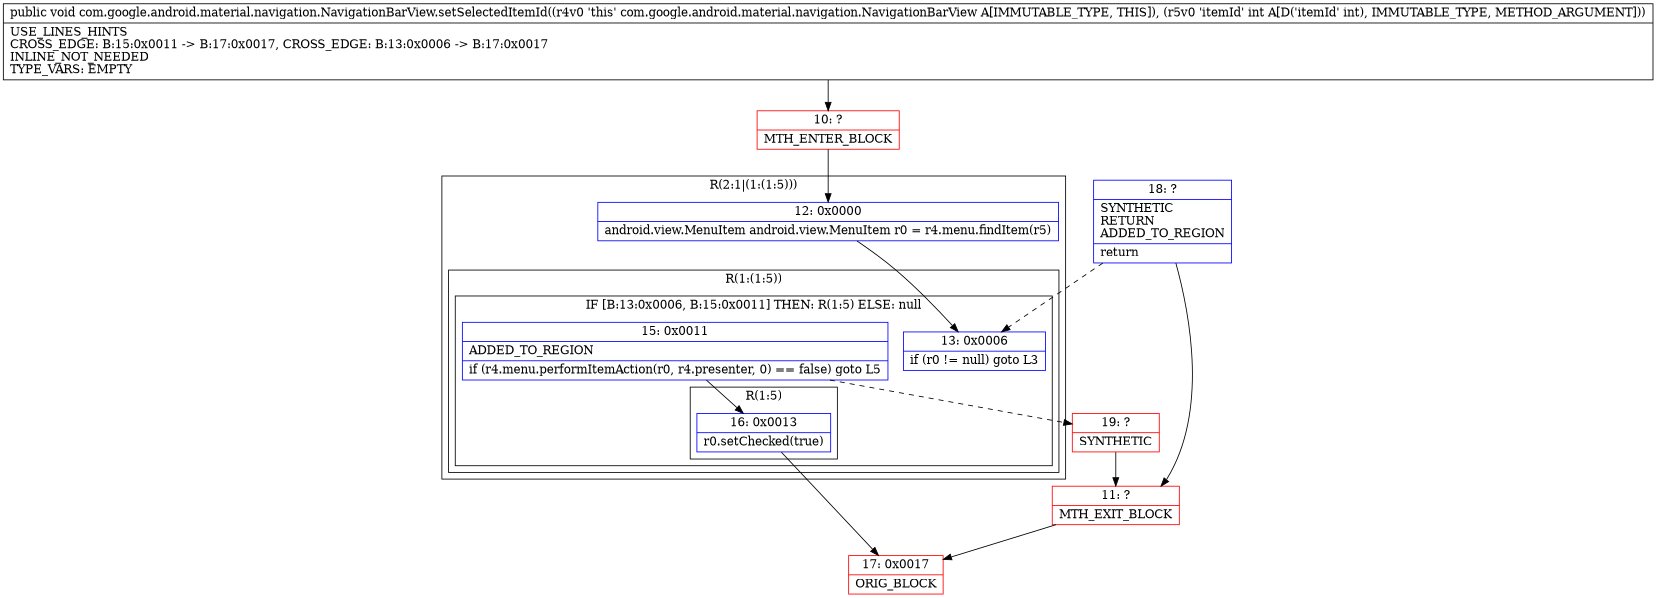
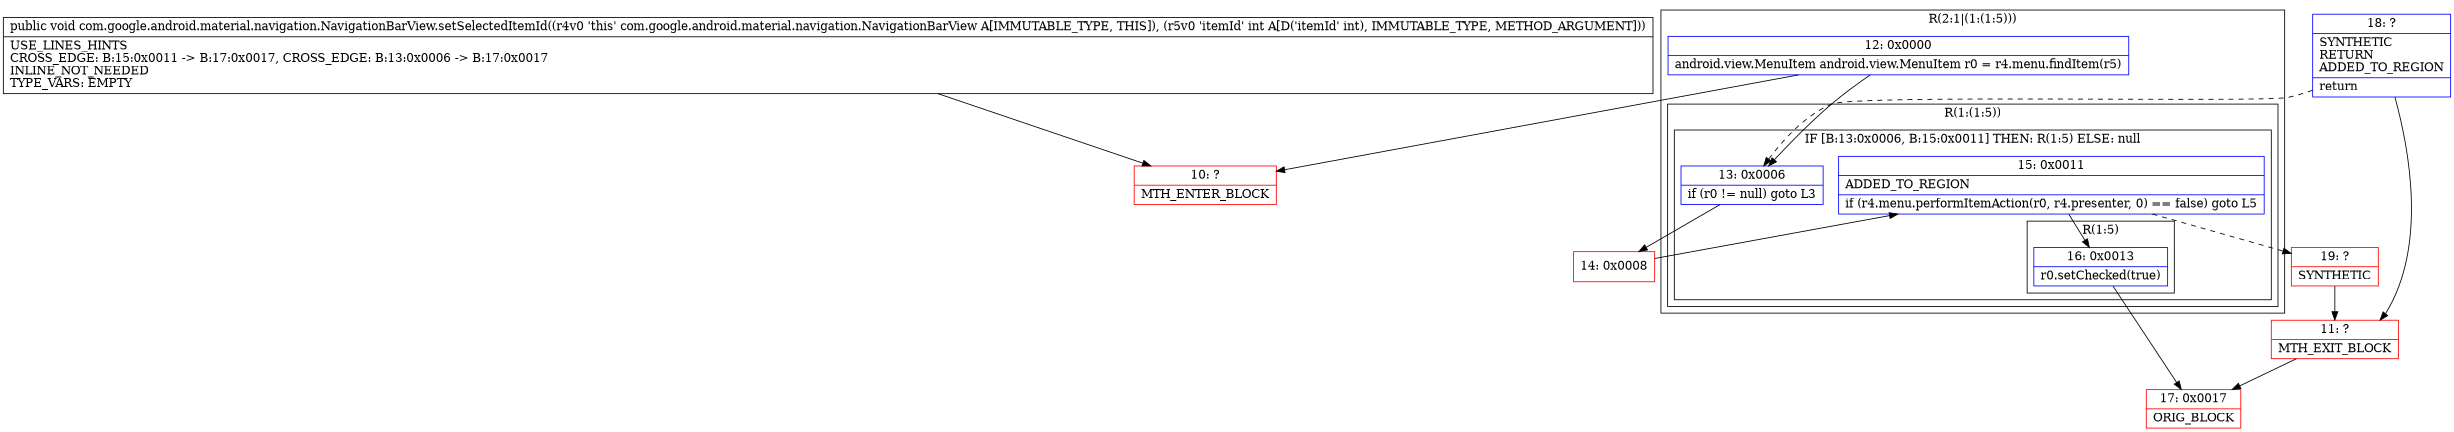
(828, 170) -> (1542, 122)
none -> (1614, 267)
